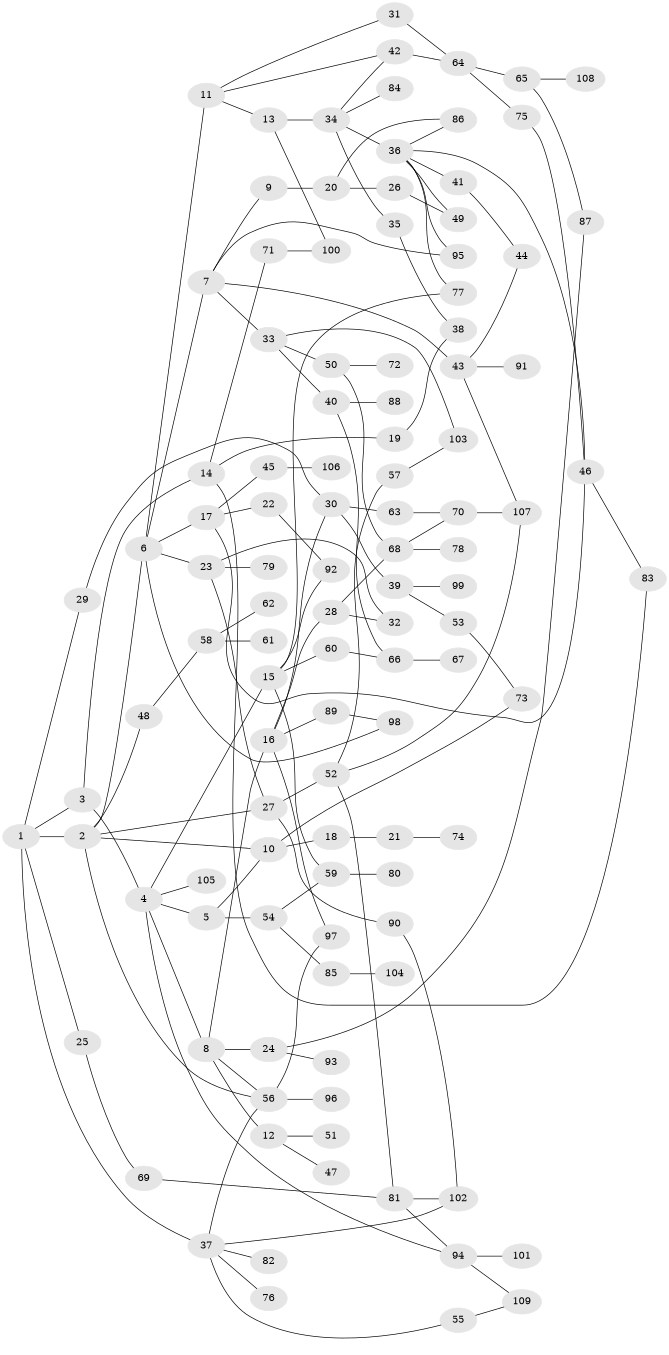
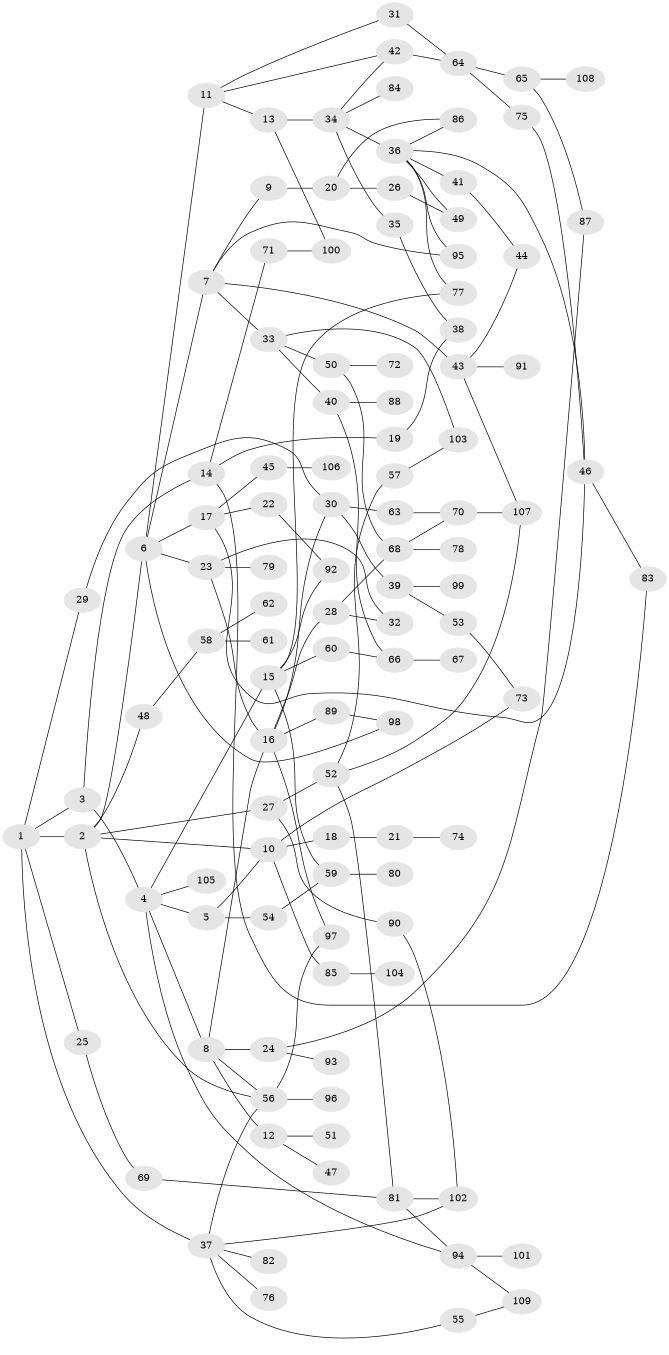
(240, 705) -> (233, 652)
(300, 946) -> (294, 914)
